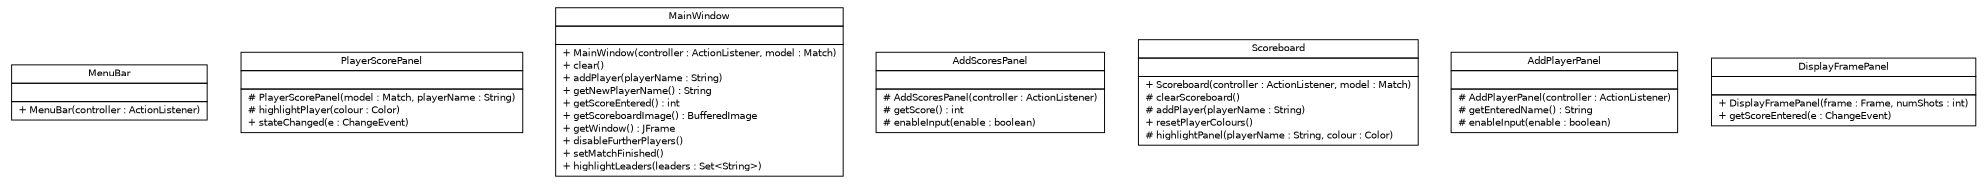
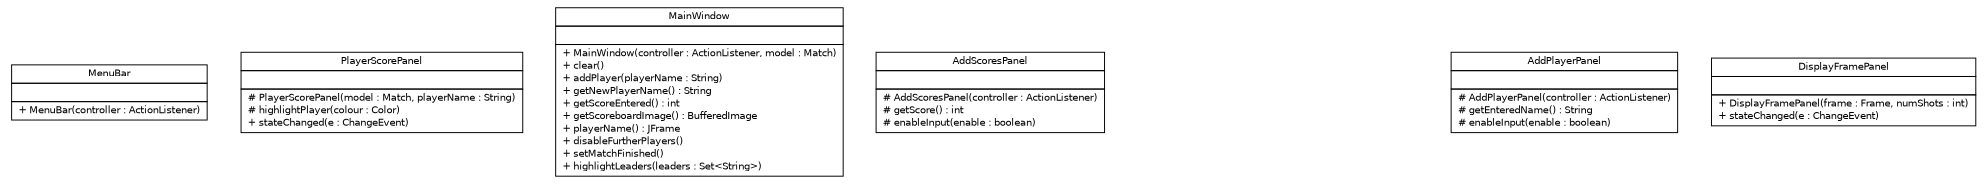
(1278, 92) -> none
(1805, 116) -> (1799, 116)
(619, 129) -> (621, 129)
